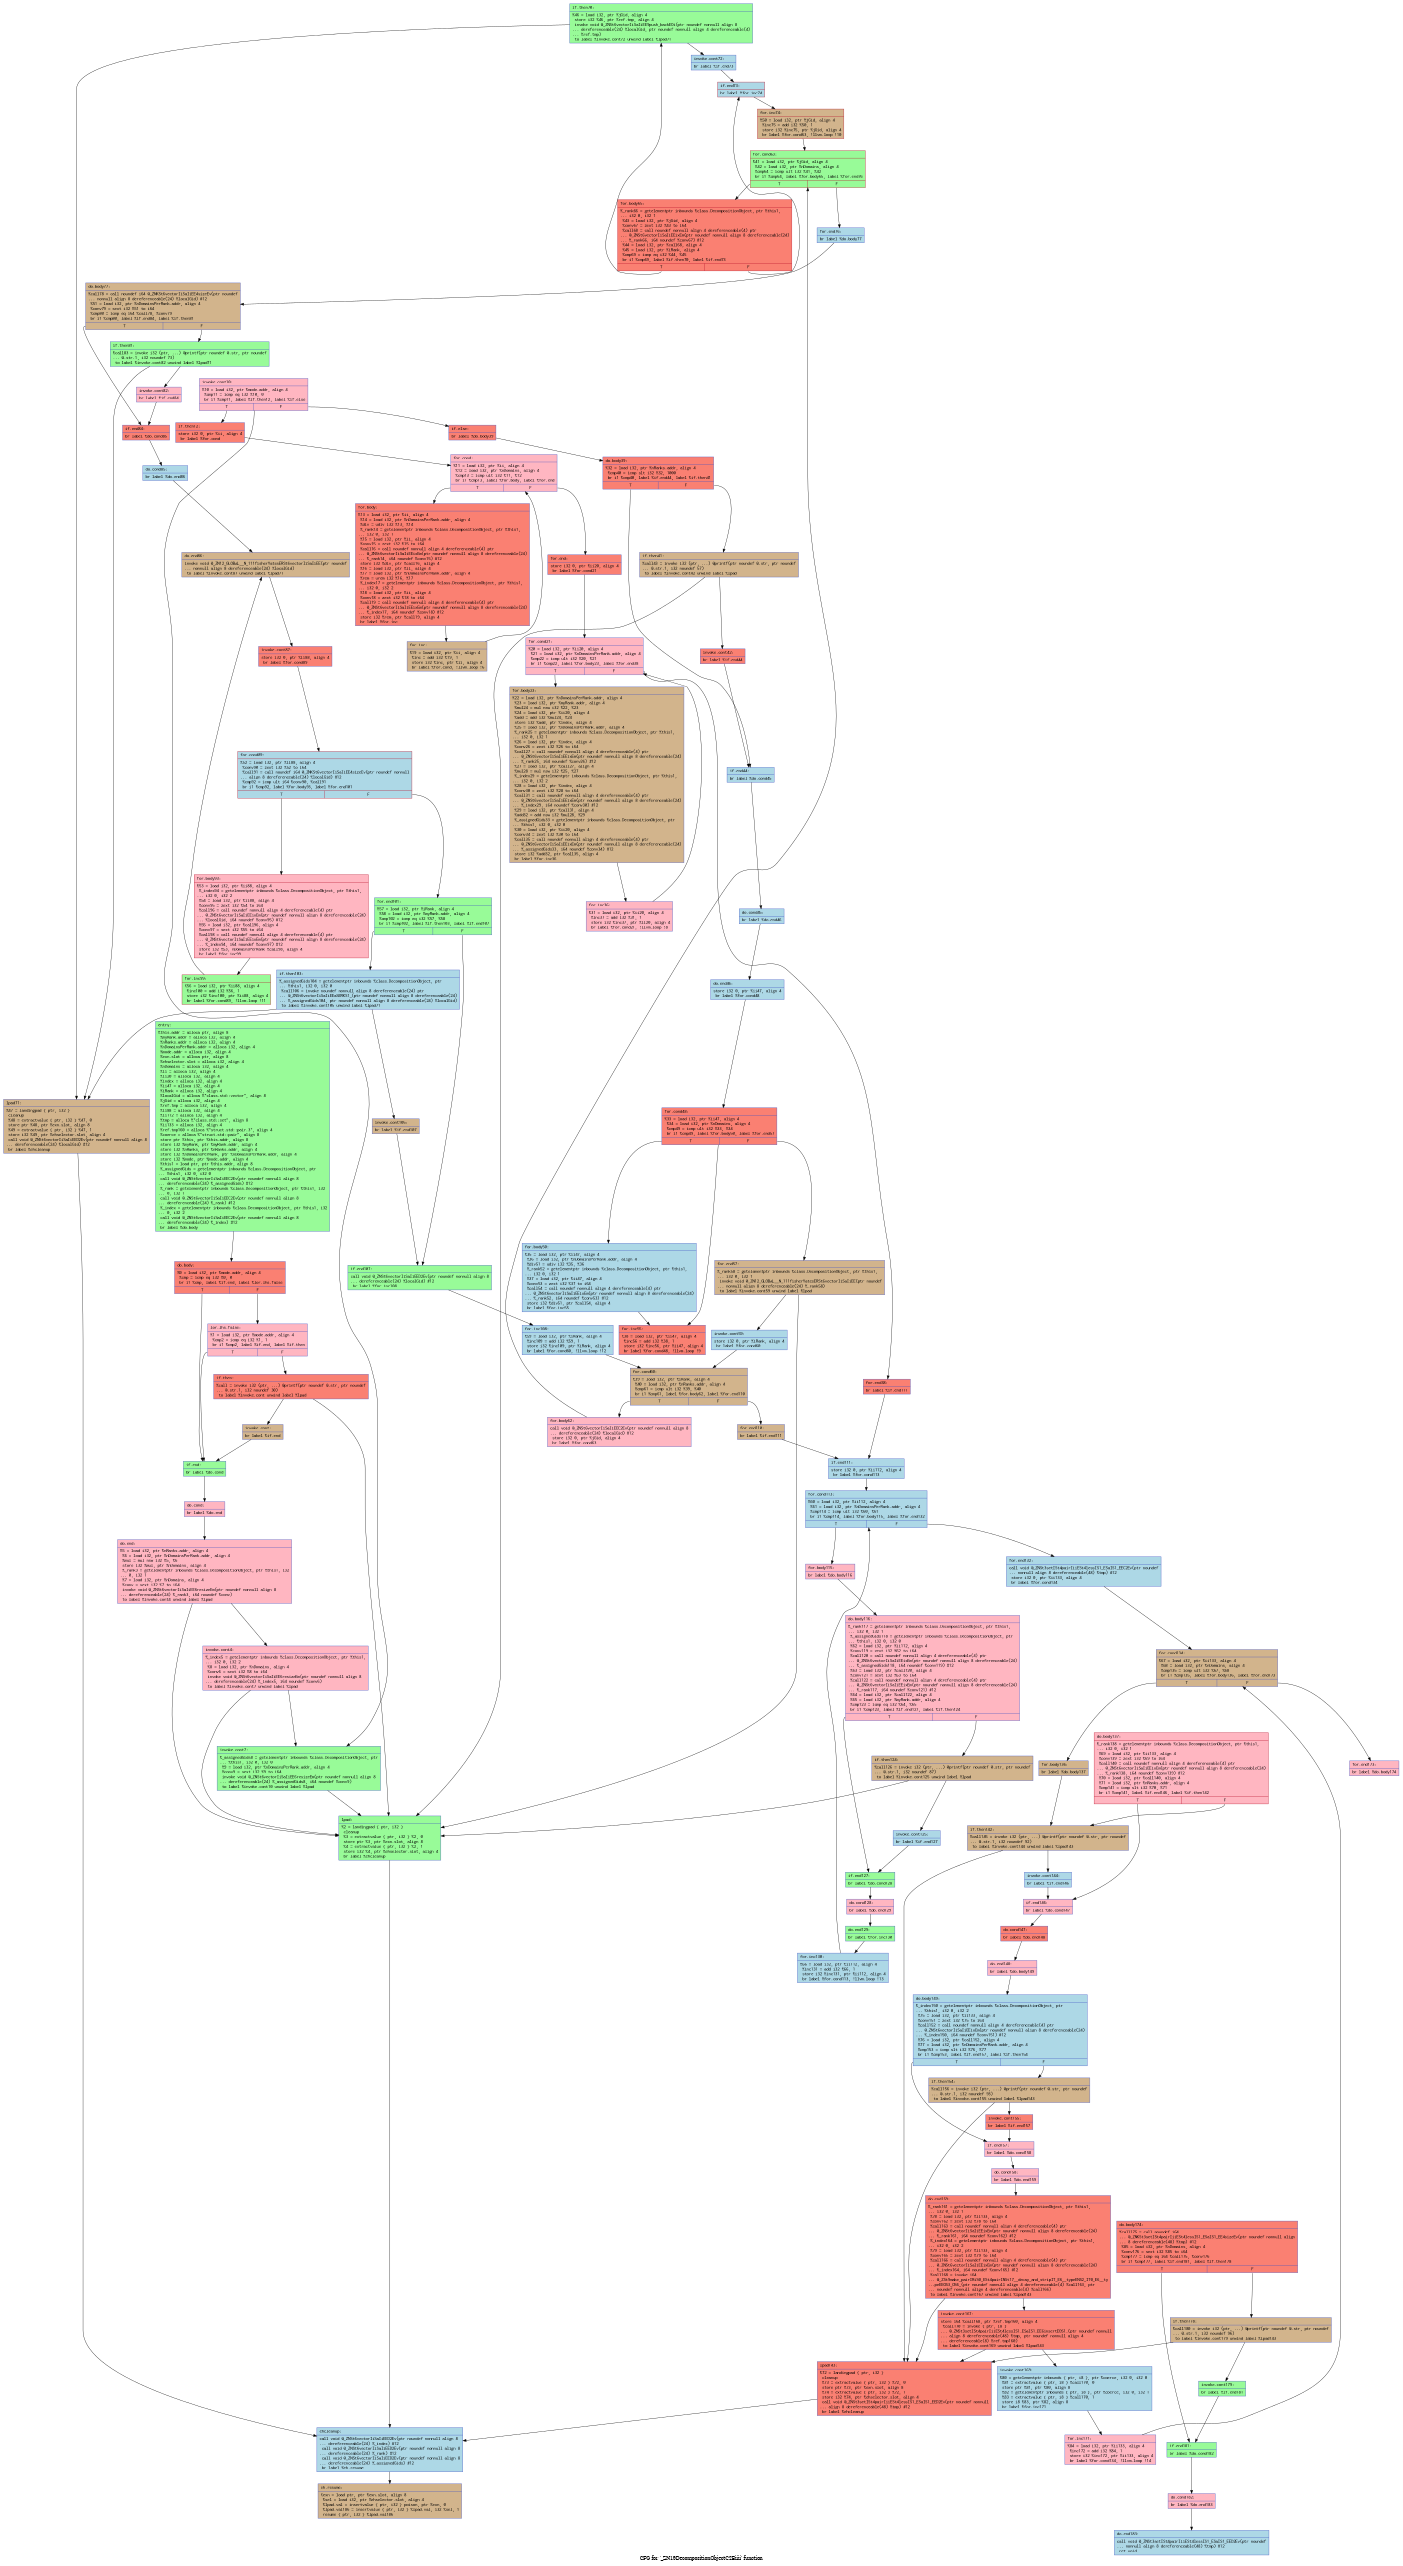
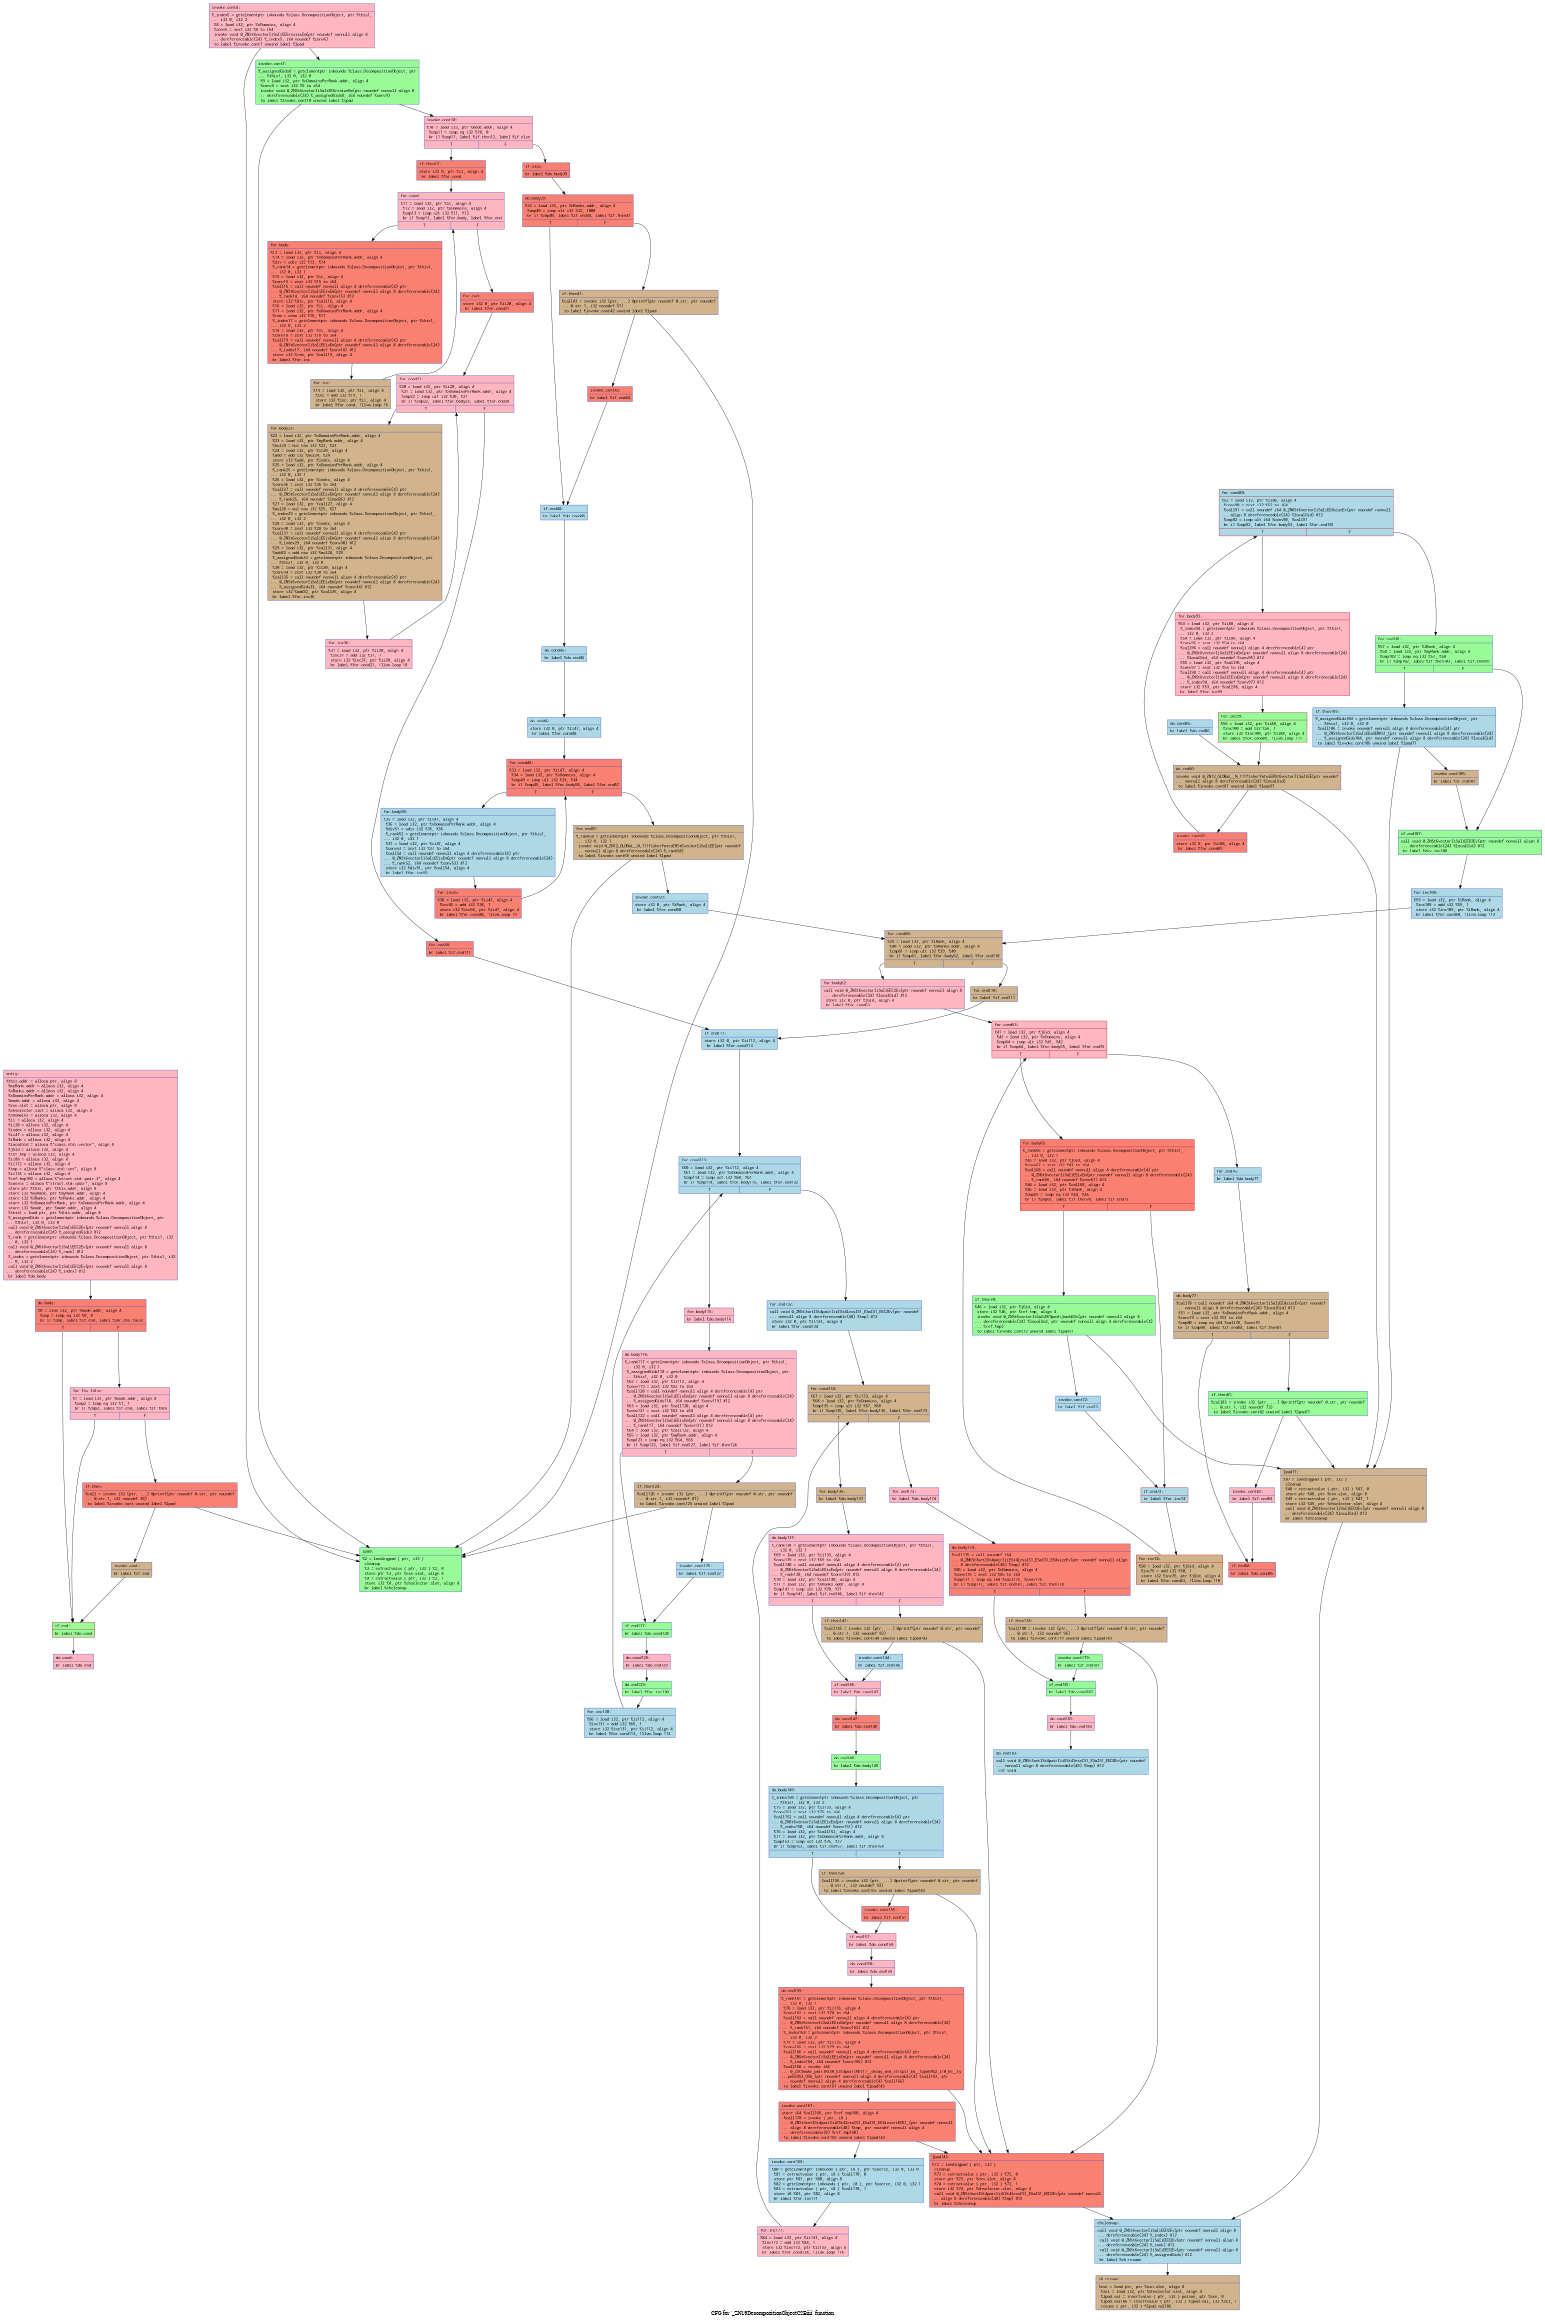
(808, 169) -> (1049, 1040)
(155, 451) -> none
(554, 761) -> (312, 499)
(250, 949) -> (1218, 687)
(314, 1014) -> (415, 110)
none -> (1377, 1107)
(243, 1126) -> (91, 1175)
(711, 1236) -> (564, 860)
(219, 1273) -> (80, 1310)
(374, 1286) -> (1424, 851)
(205, 1469) -> (73, 1630)
none -> (959, 1523)
(205, 1572) -> none
(1181, 1768) -> (856, 1570)
(1057, 1799) -> (845, 1517)
(1012, 1968) -> (856, 1762)
(390, 2142) -> none
